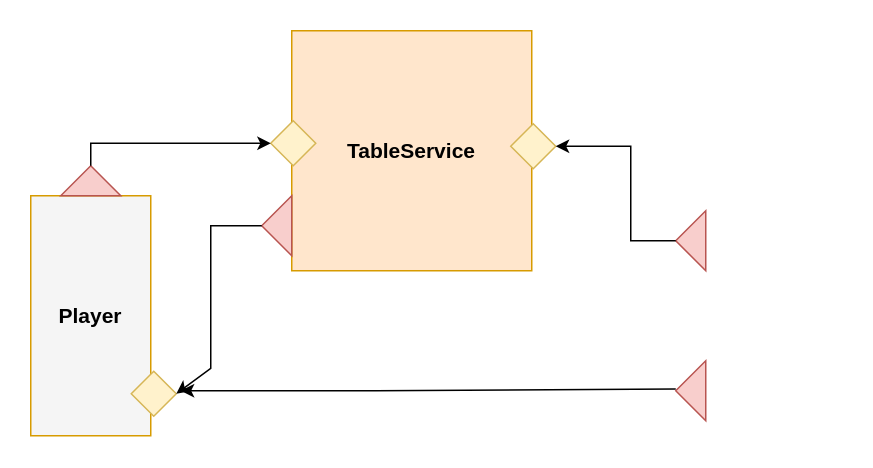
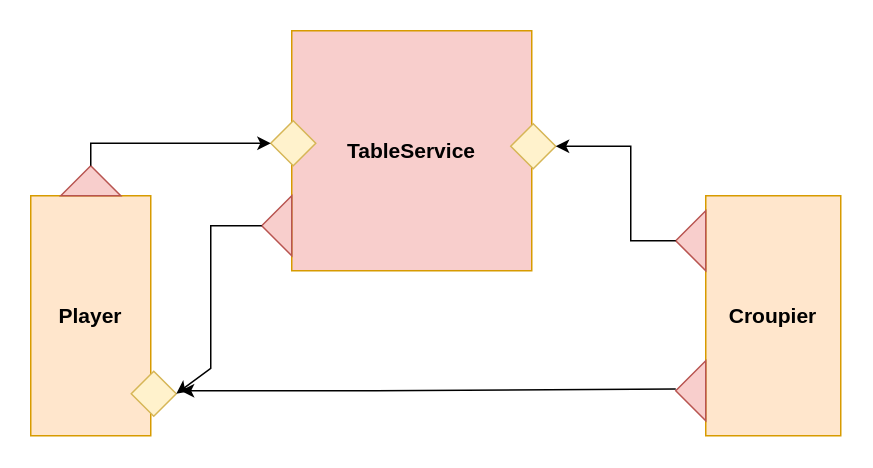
(412, 151) -> (412, 151)
(91, 316) -> (91, 316)
none -> (773, 316)
